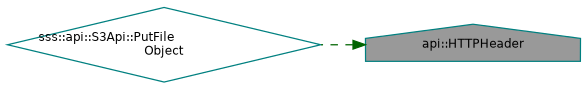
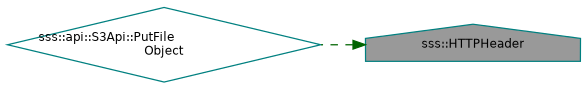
(473, 45) -> (473, 45)
